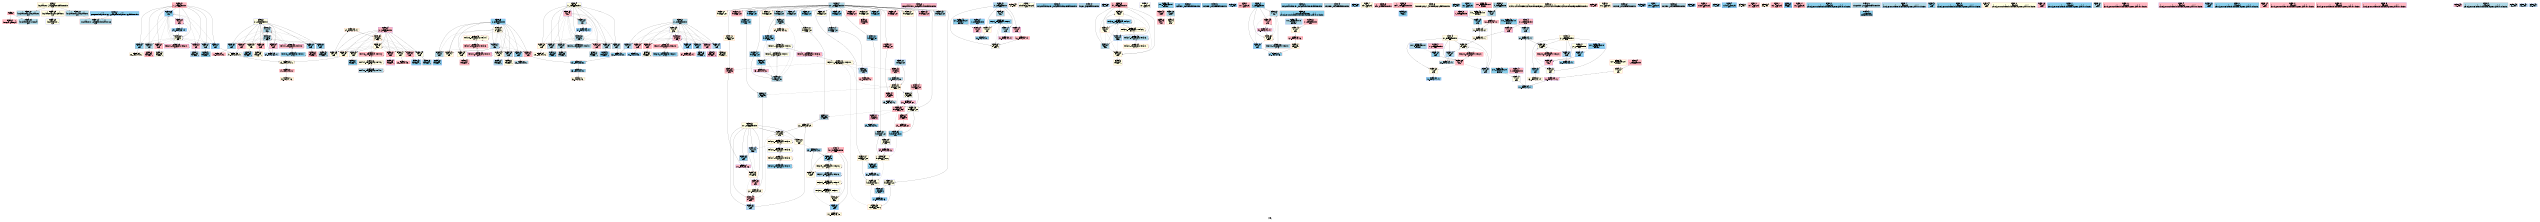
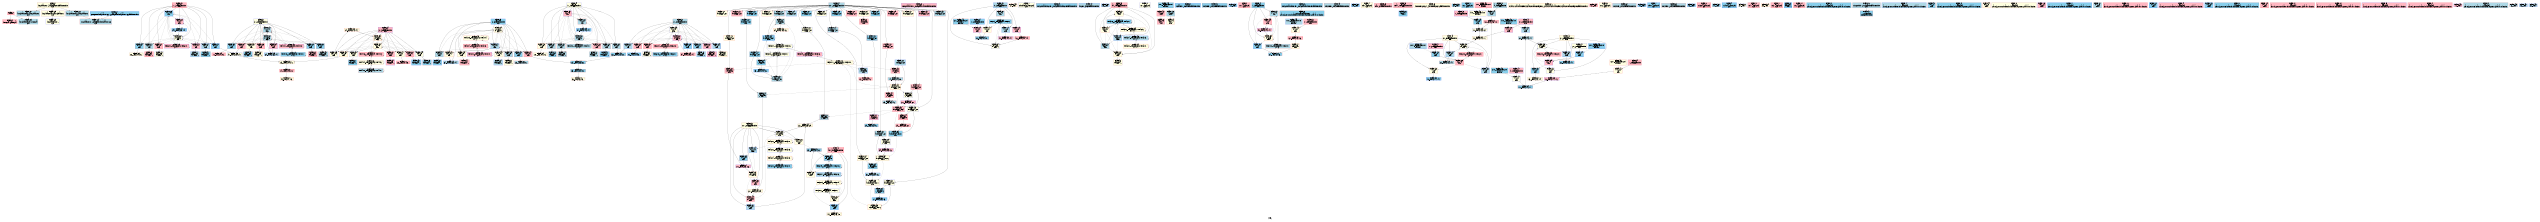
none -> (2153, 5)
none -> (2430, 5)
none -> (451, 62)
(761, 71) -> (761, 71)
(828, 166) -> (828, 166)
